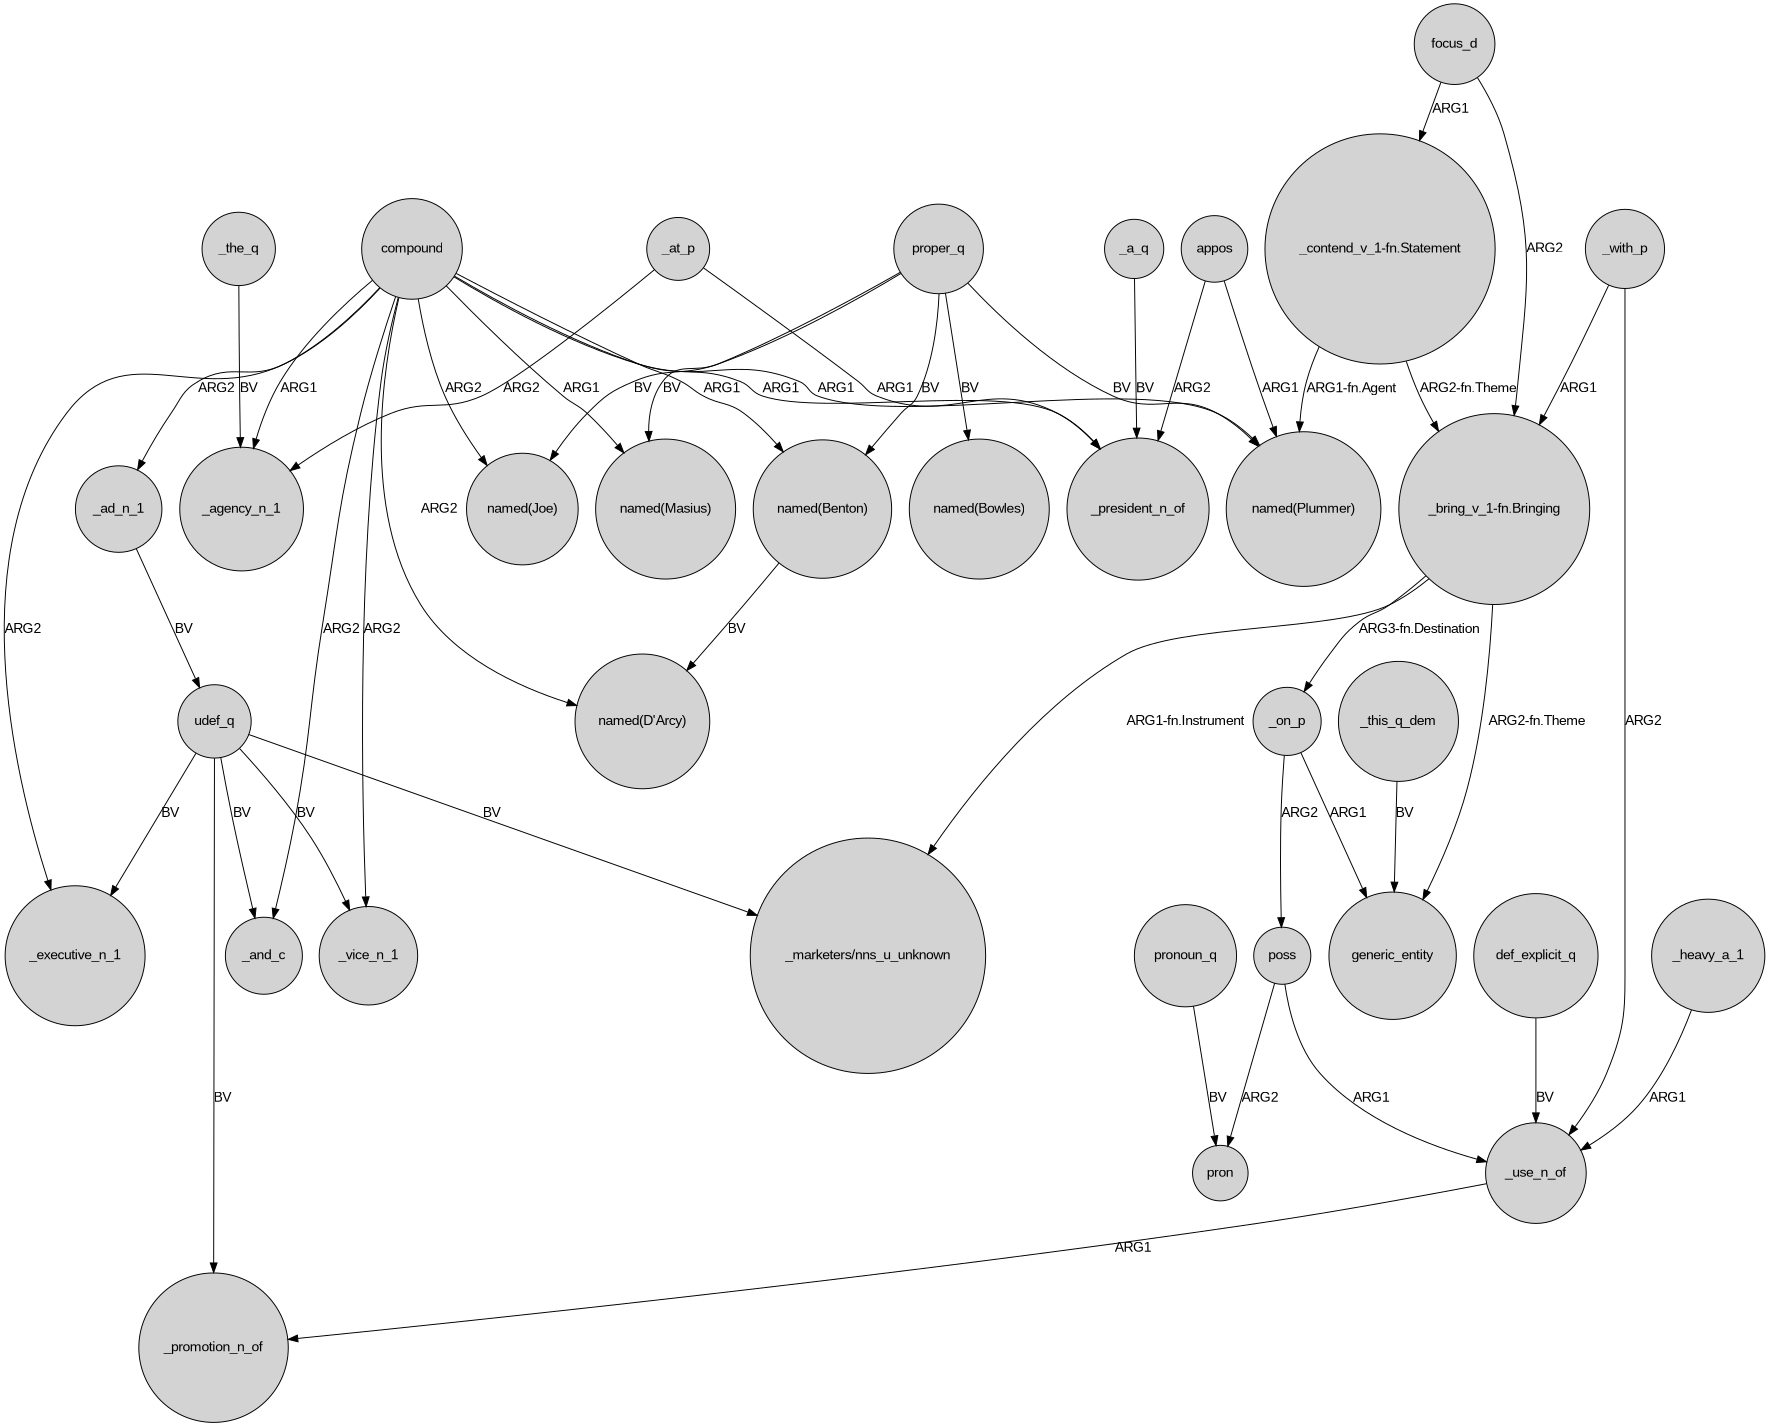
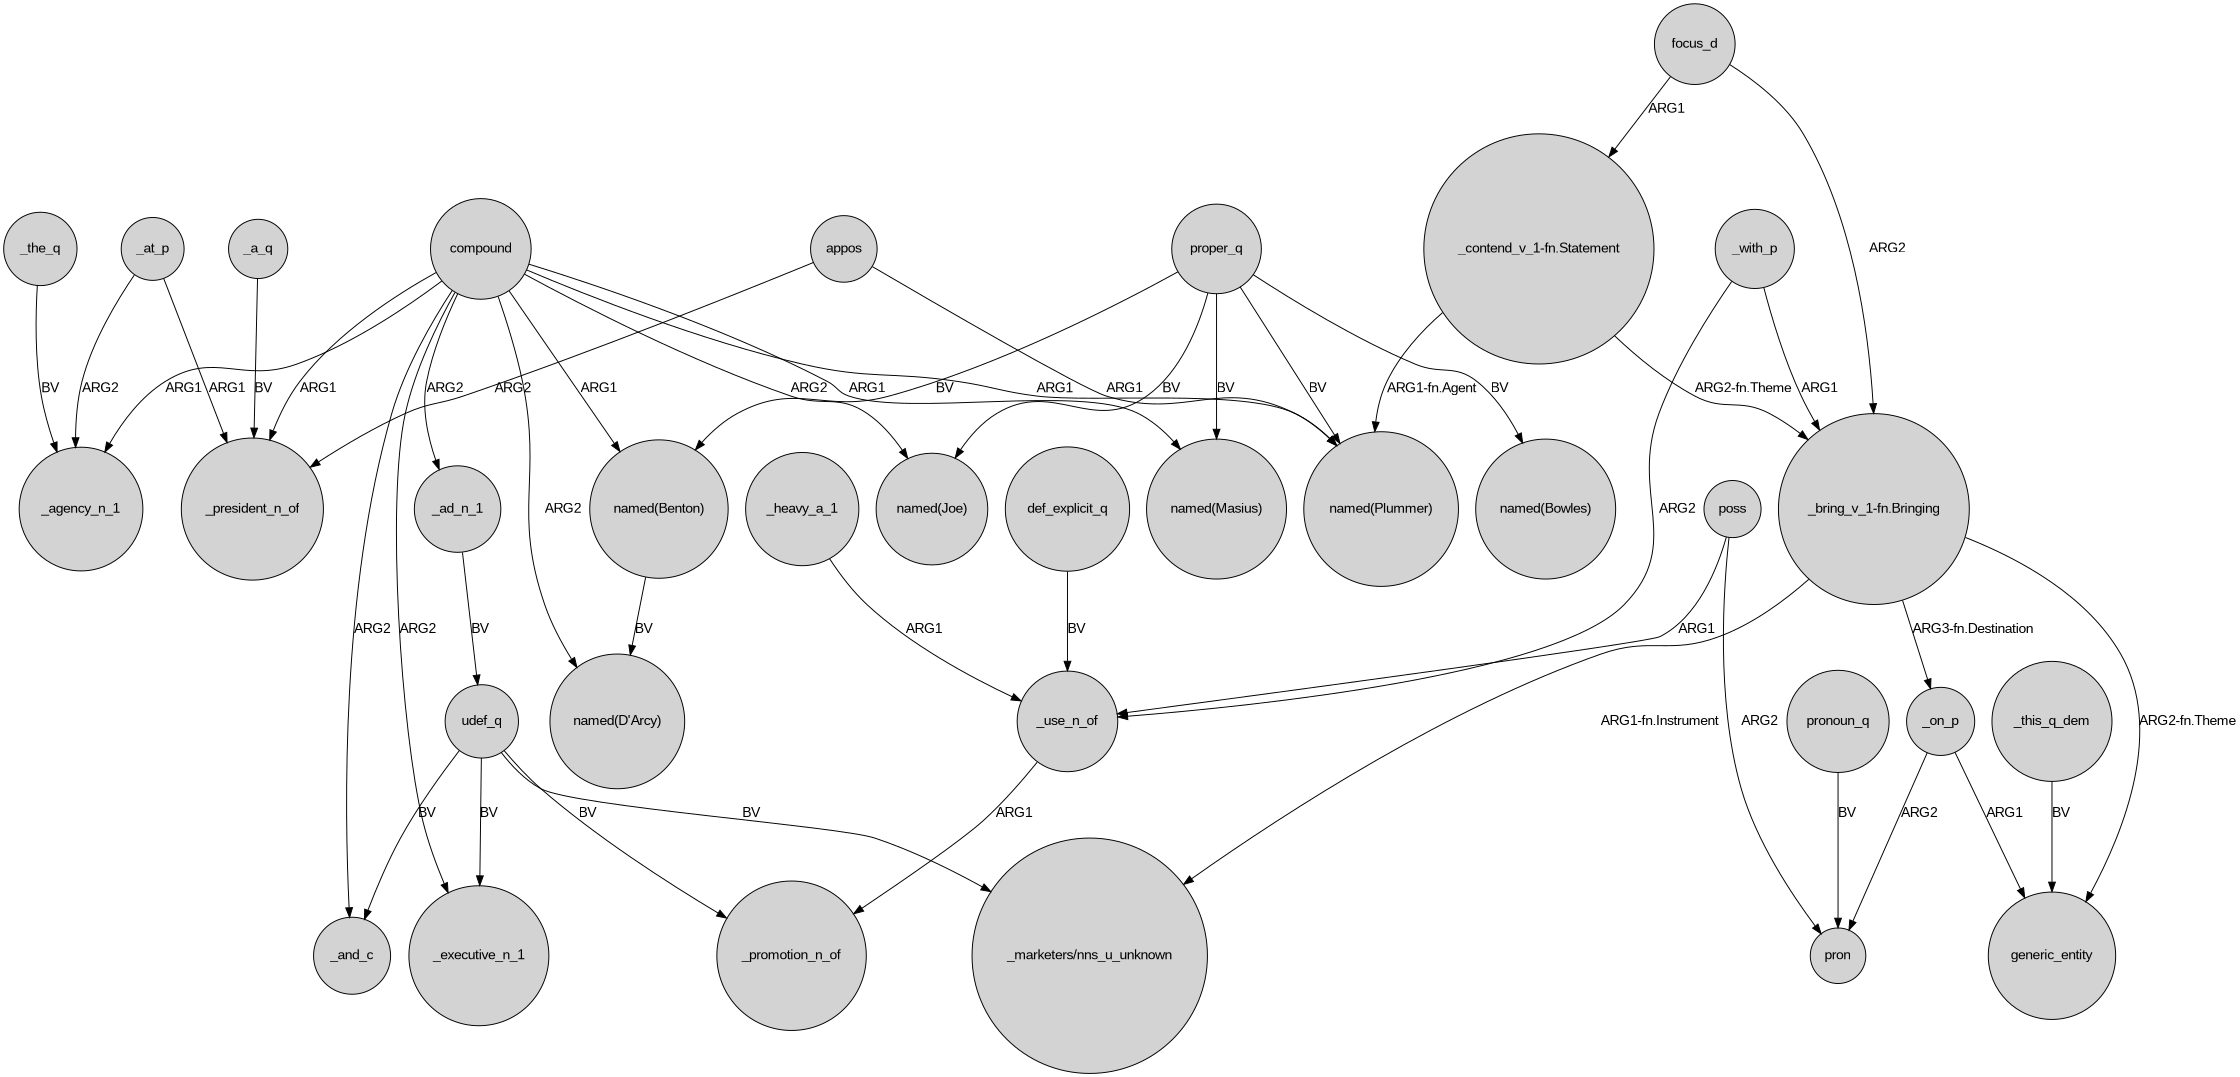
(1281, 836) -> (1890, 837)
(368, 956) -> none
